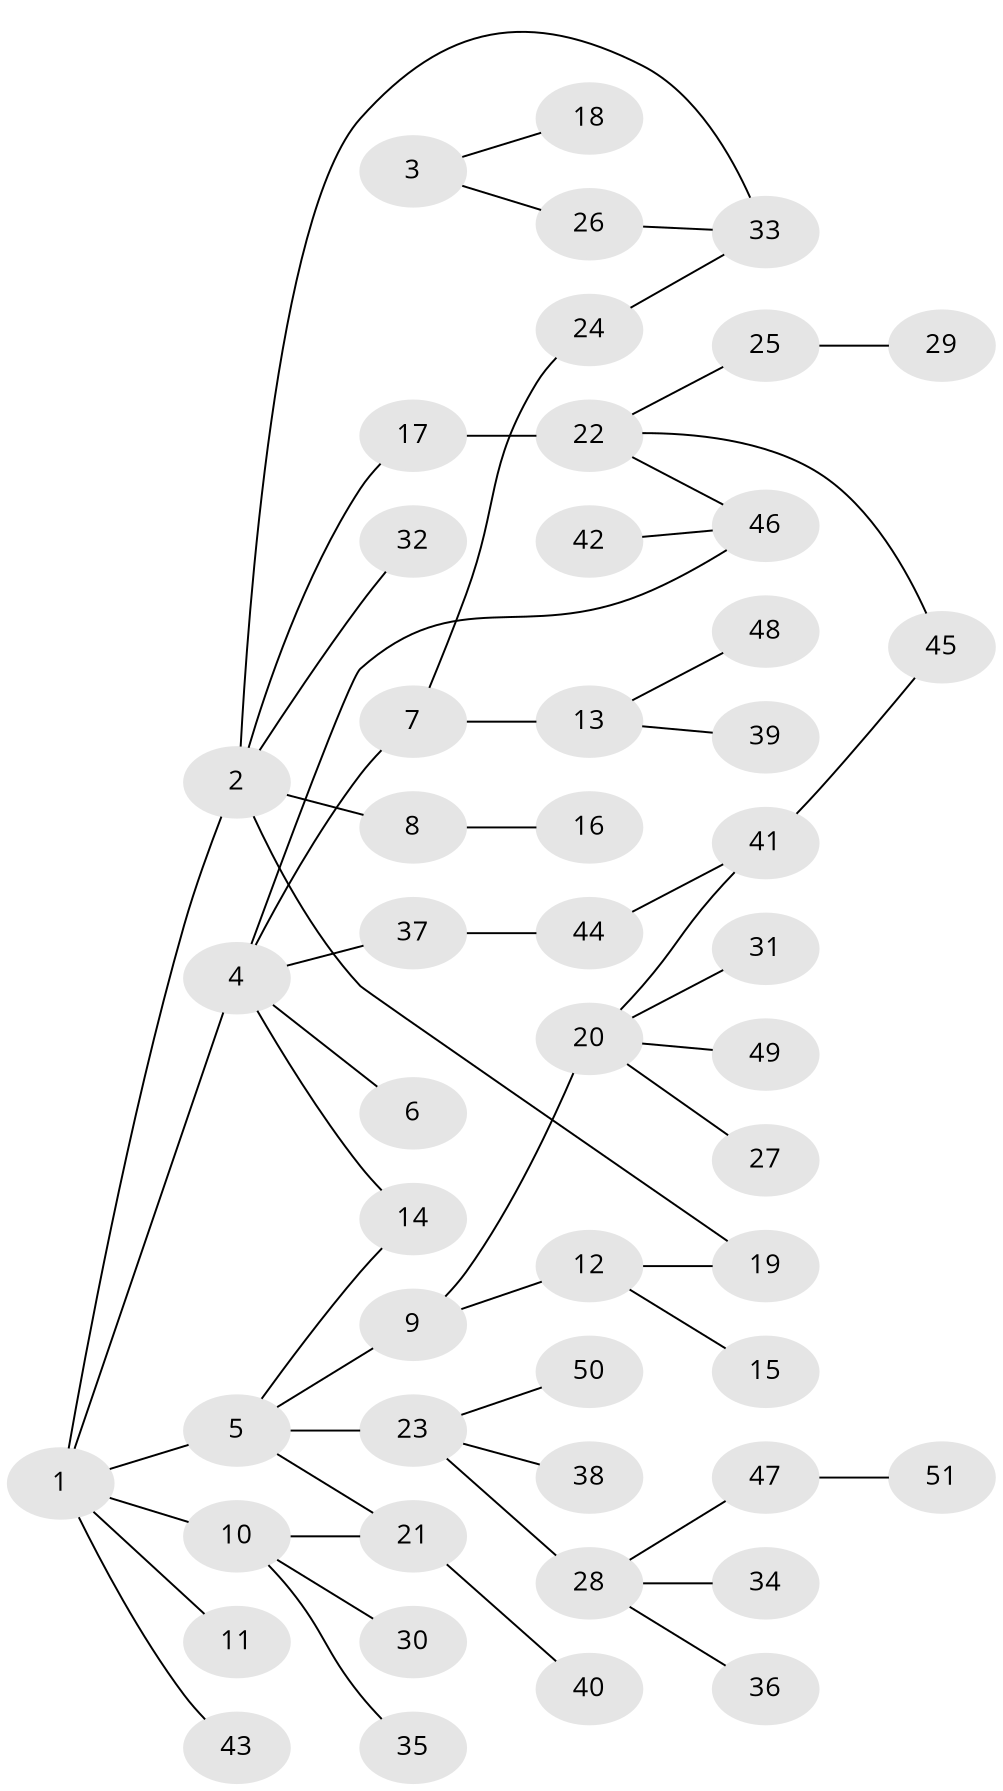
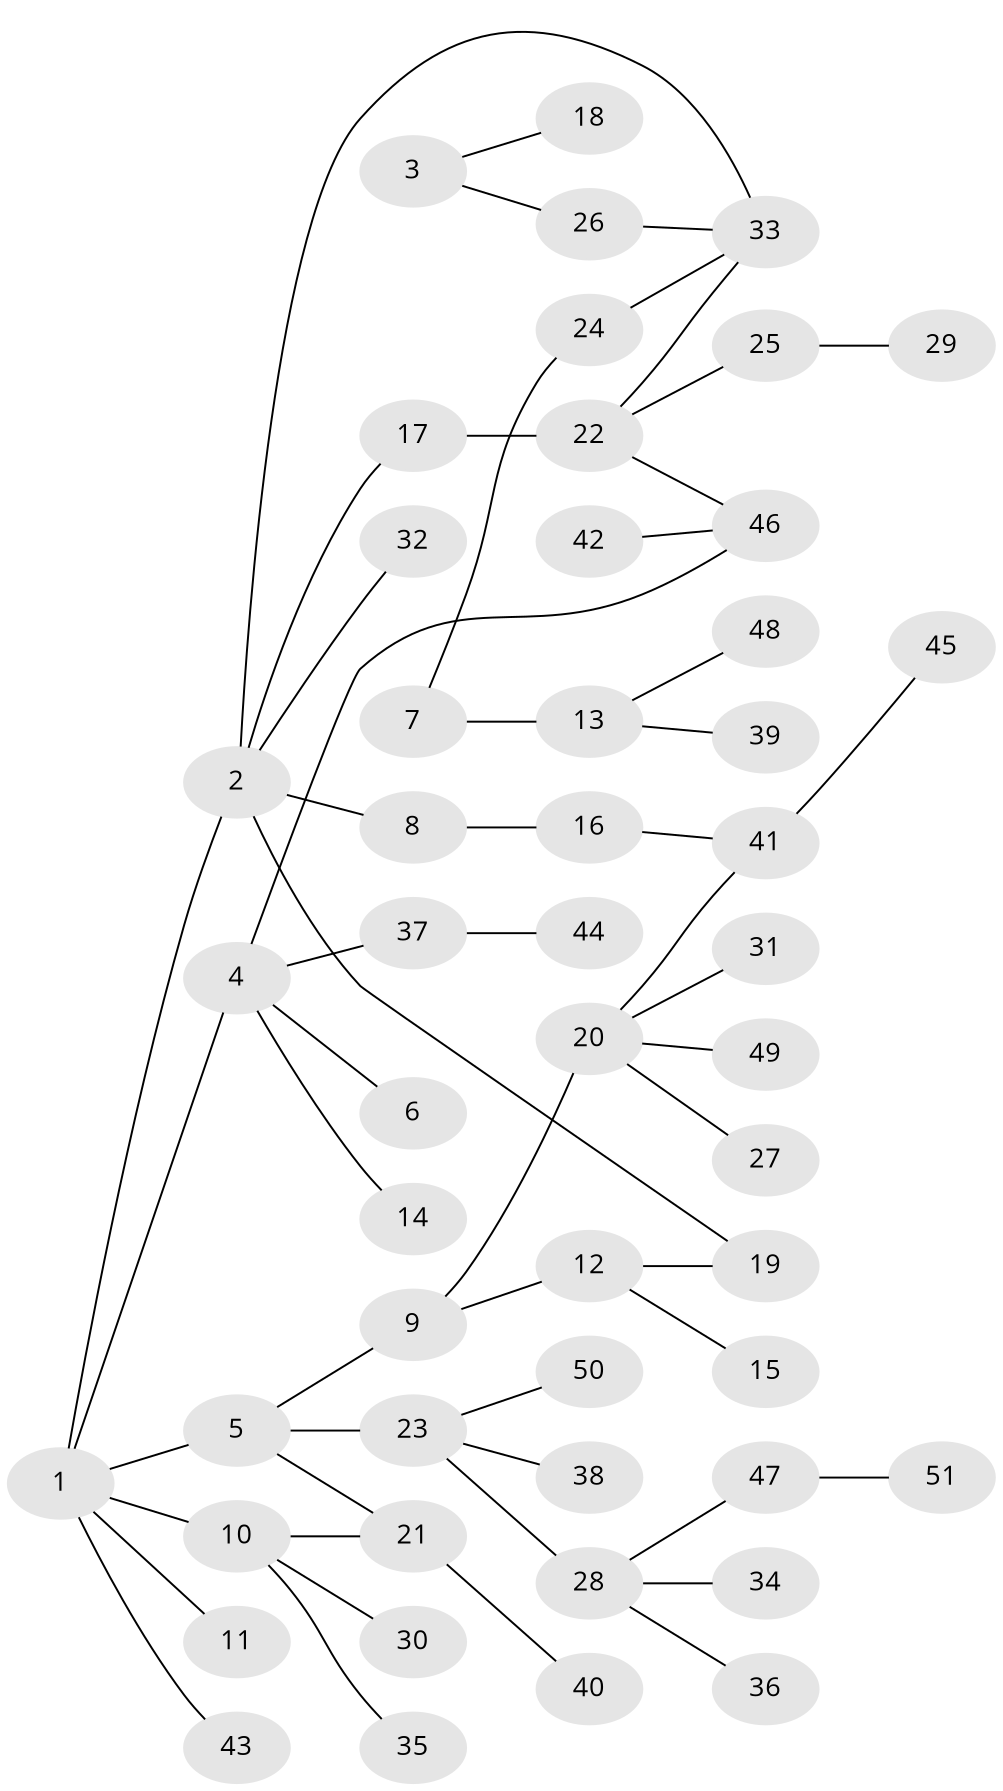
(817, 472) -> (680, 335)
(313, 844) -> none
(678, 888) -> (677, 835)
(320, 1322) -> none
